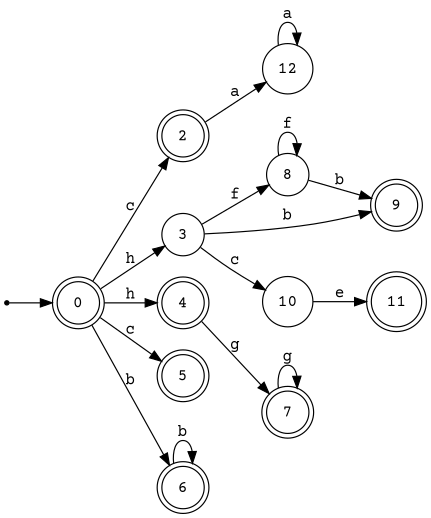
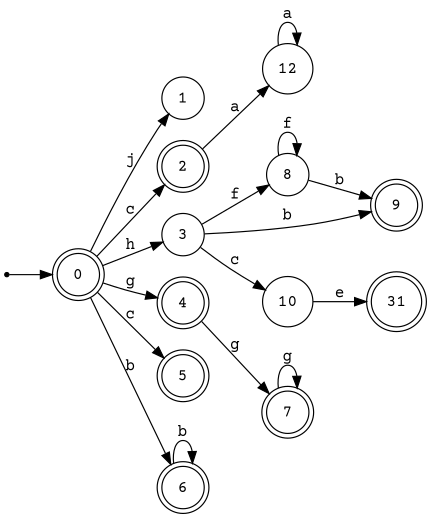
none -> (183, 98)
(131, 294) -> (131, 281)
(397, 302) -> (397, 302)
